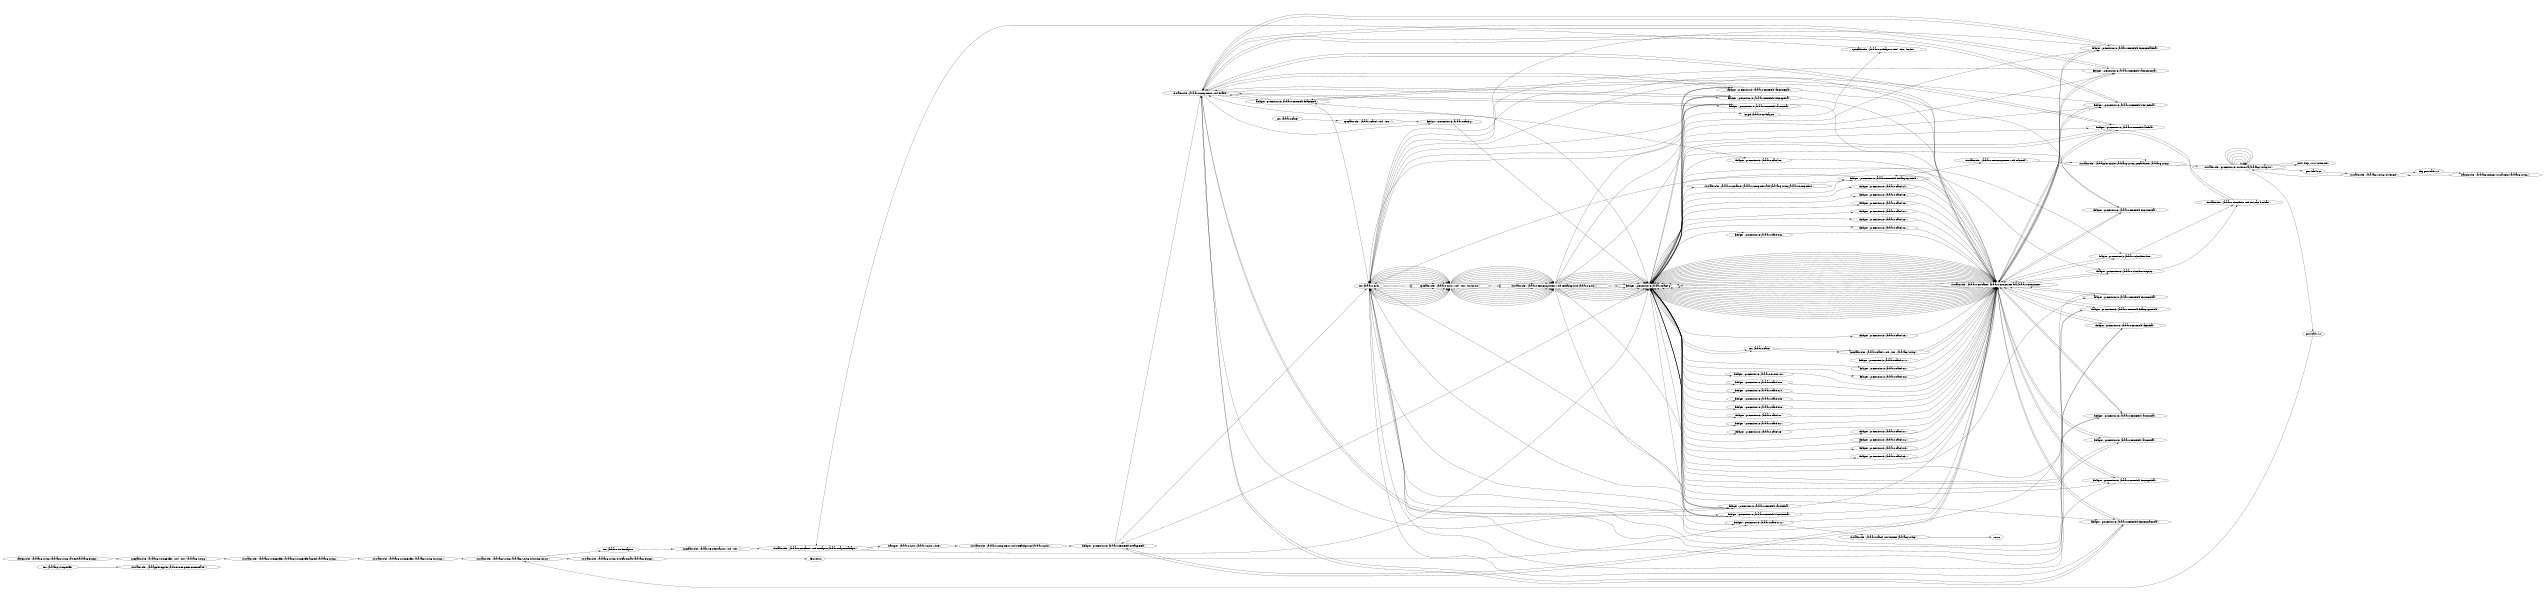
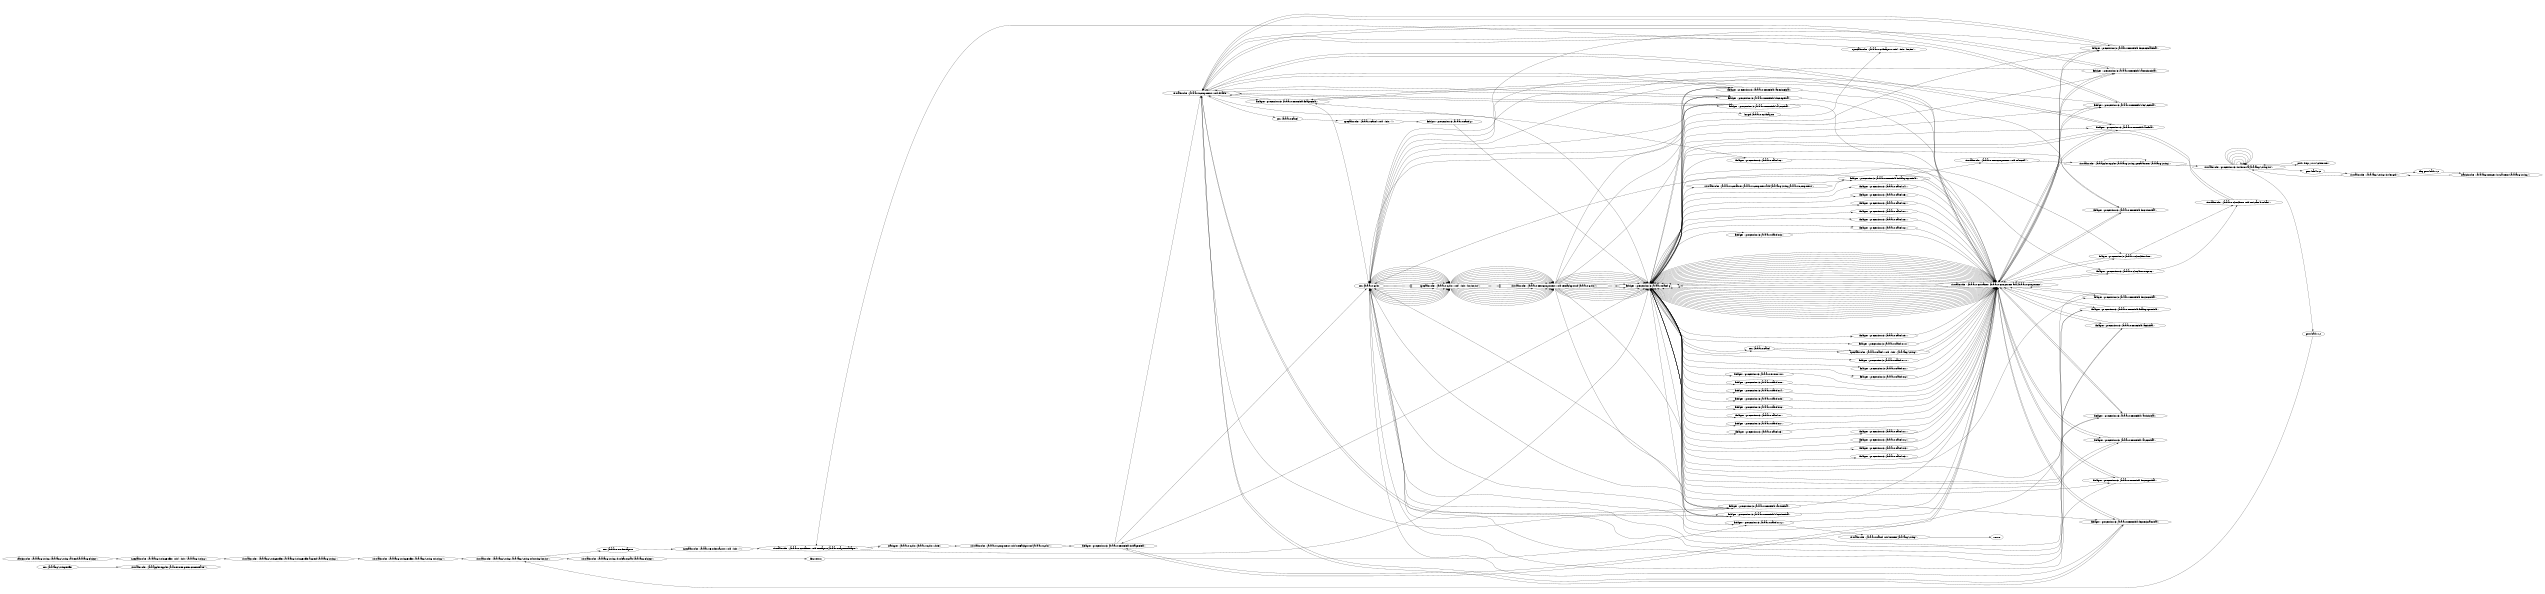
(1312, 134) -> (1239, 109)
none -> (1884, 344)
none -> (1731, 356)
